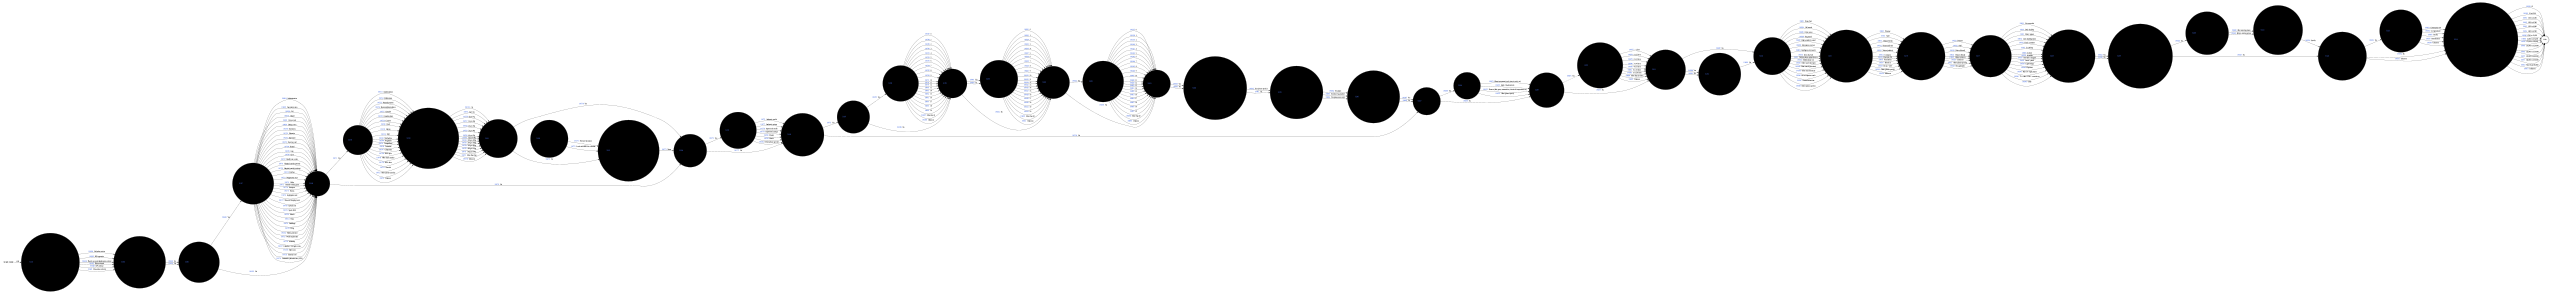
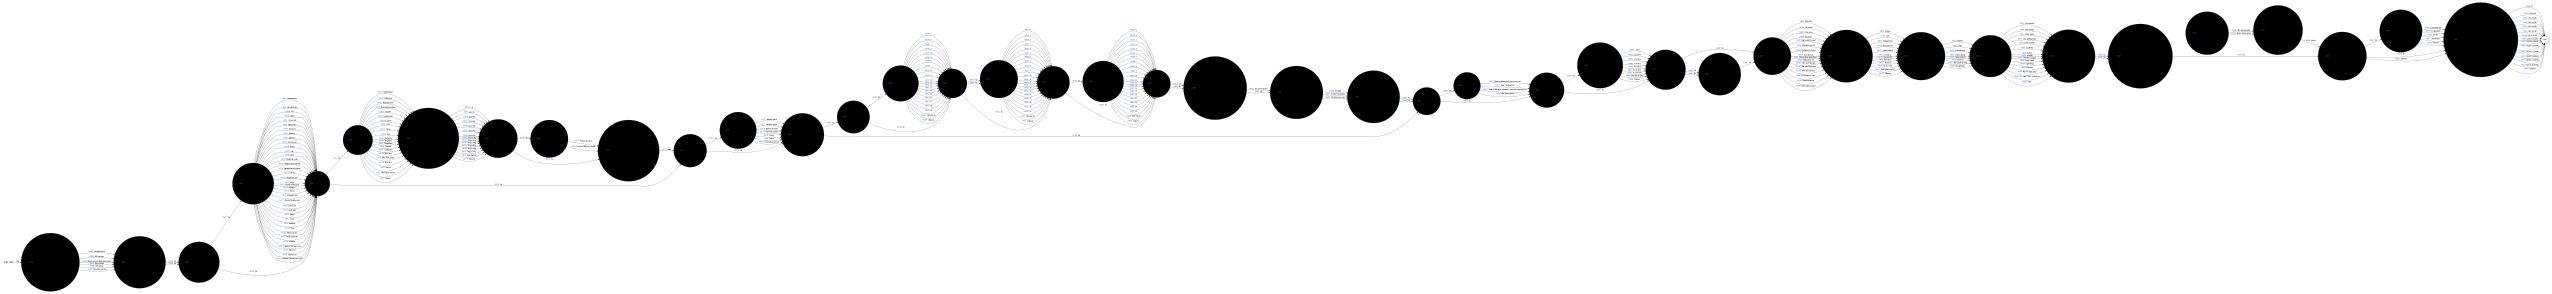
(2178, 43) -> none
(599, 105) -> (523, 139)
